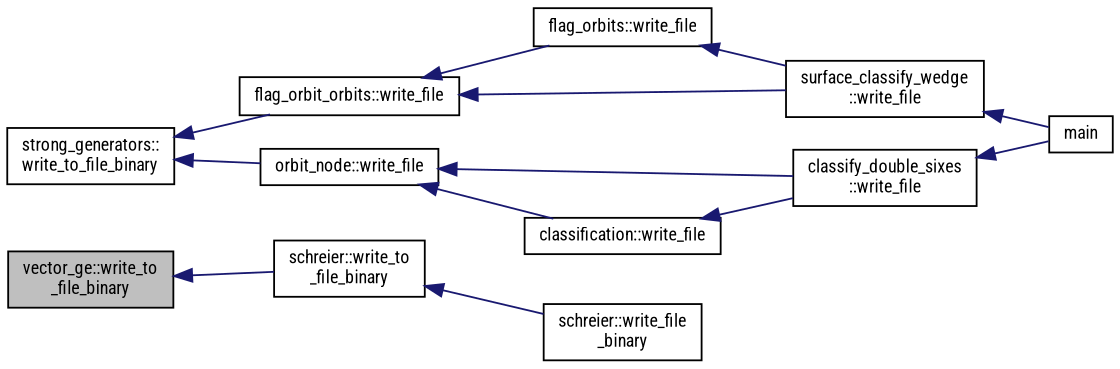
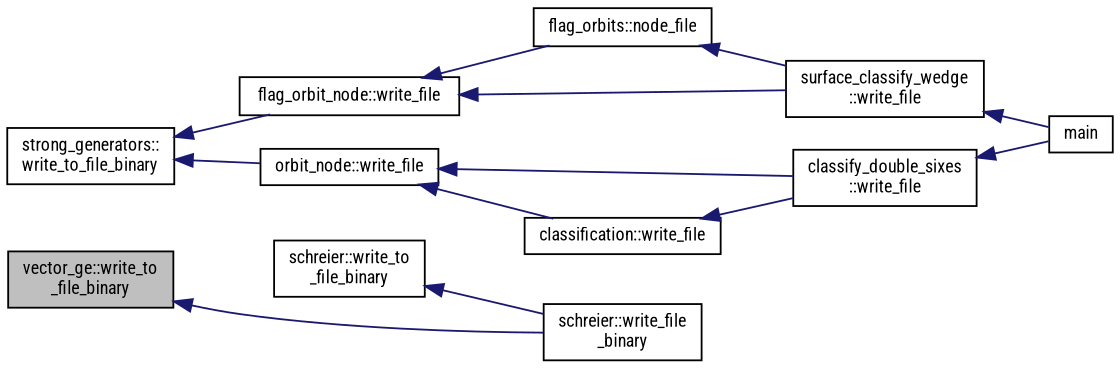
(623, 27) -> (623, 27)
(349, 96) -> (349, 96)
(233, 274) -> (367, 327)
